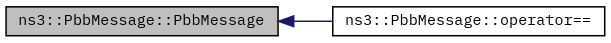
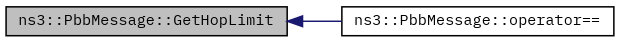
(142, 21) -> (147, 21)
